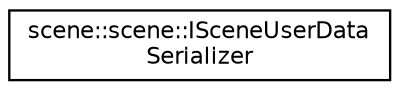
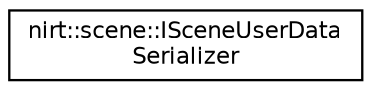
(200, 45) -> (186, 45)
